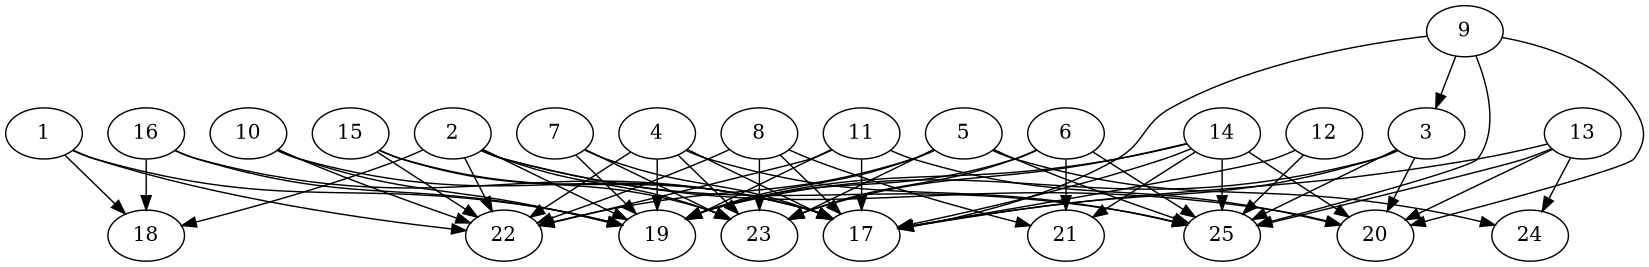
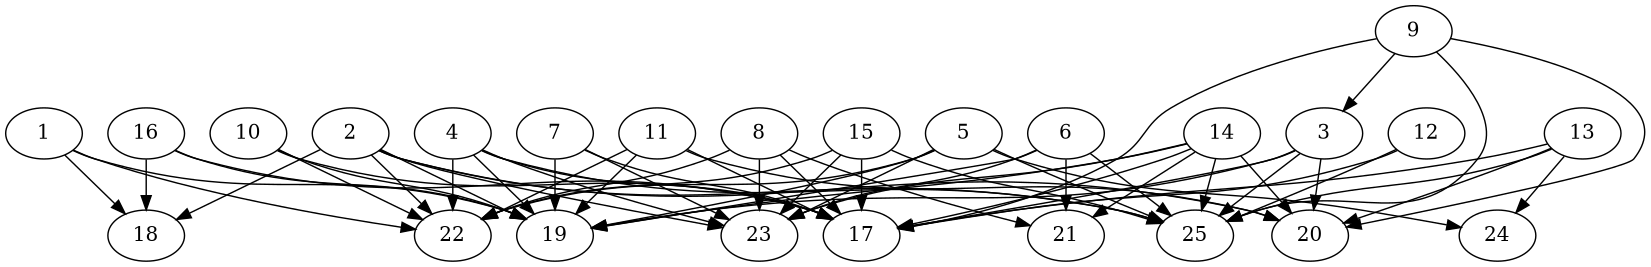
none -> (1018, 188)
